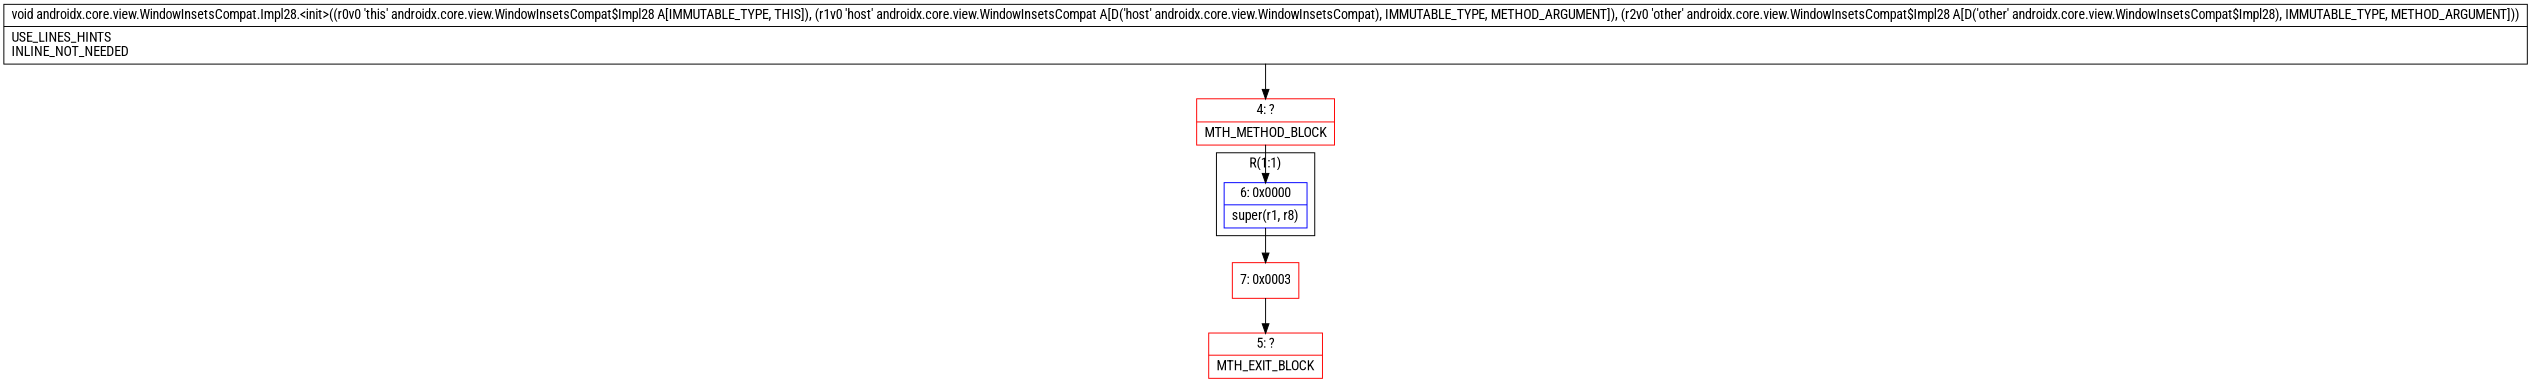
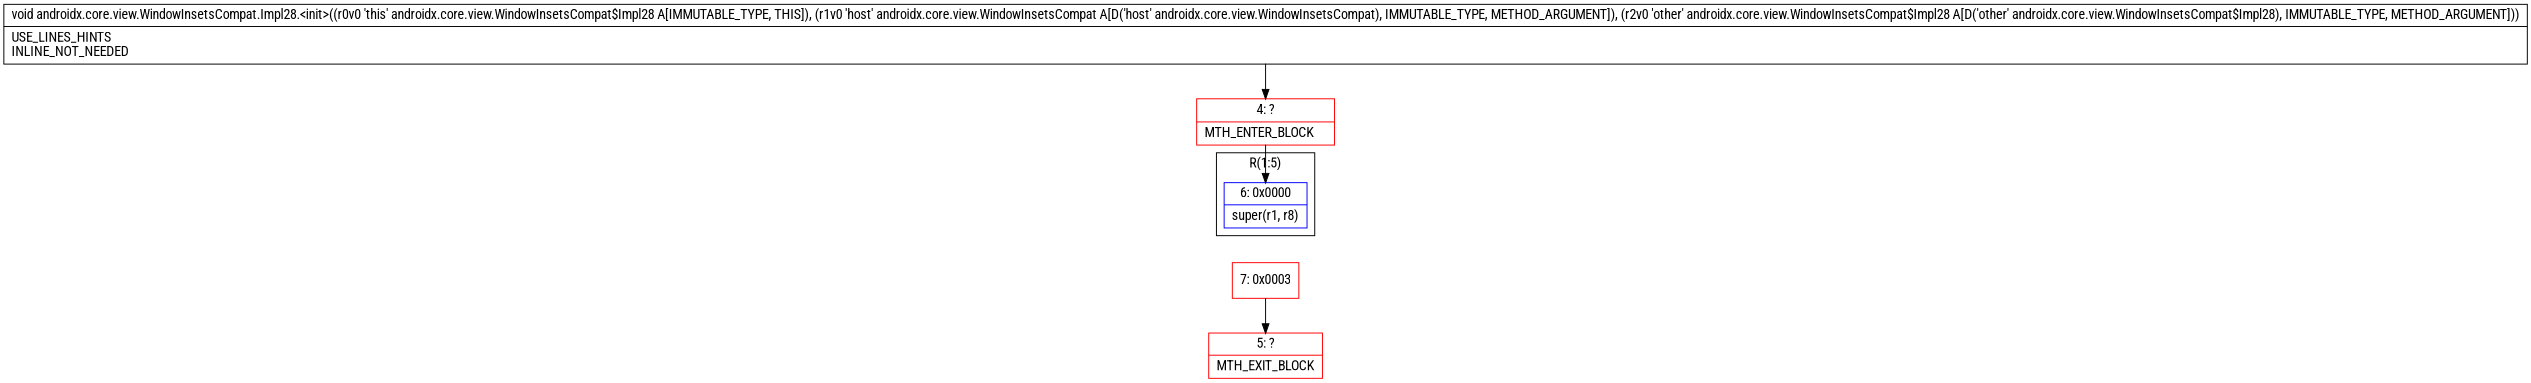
(1266, 133) -> (1259, 133)
(1266, 164) -> (1266, 164)
(1266, 242) -> none
